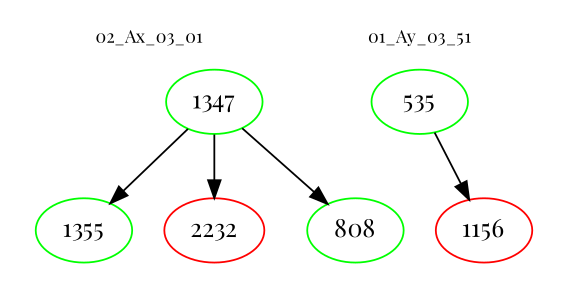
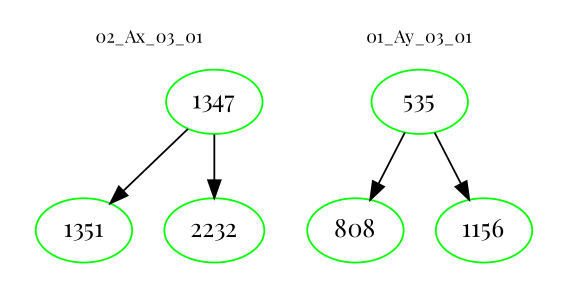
(420, 38) -> (420, 38)
(267, 151) -> (392, 158)
(84, 230) -> (84, 230)
(214, 230) -> (214, 230)
(484, 230) -> (484, 230)
